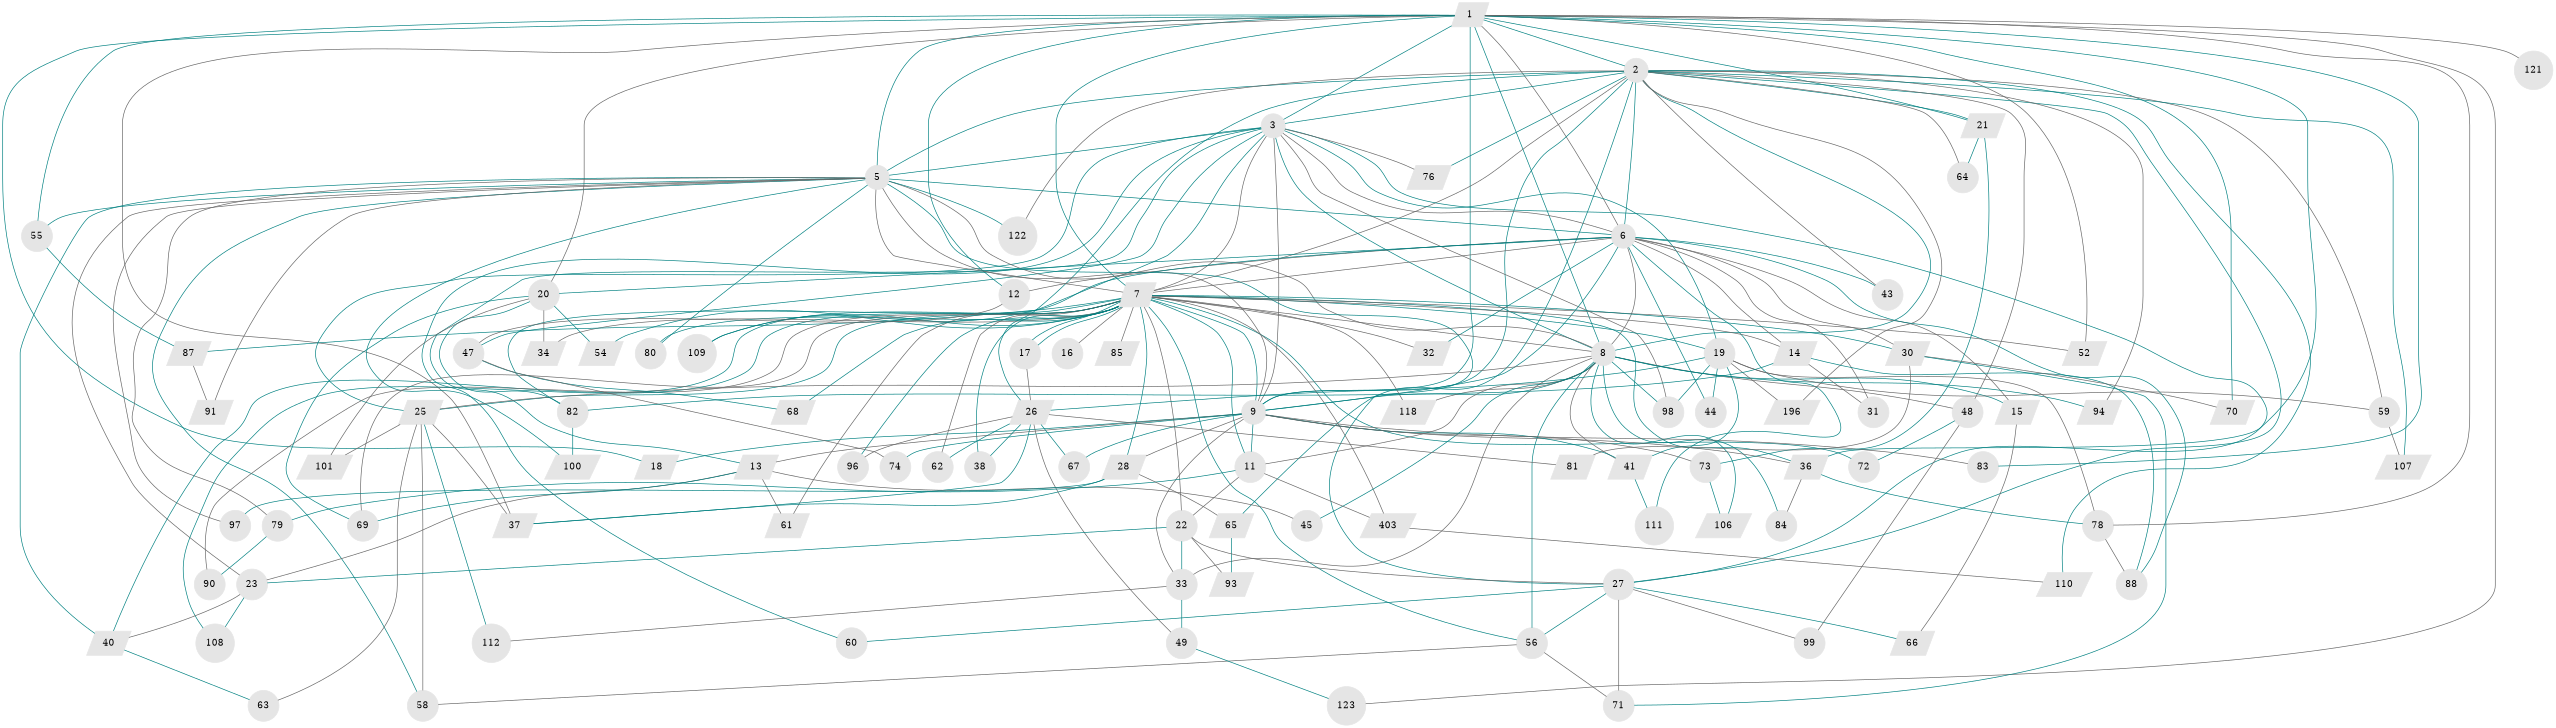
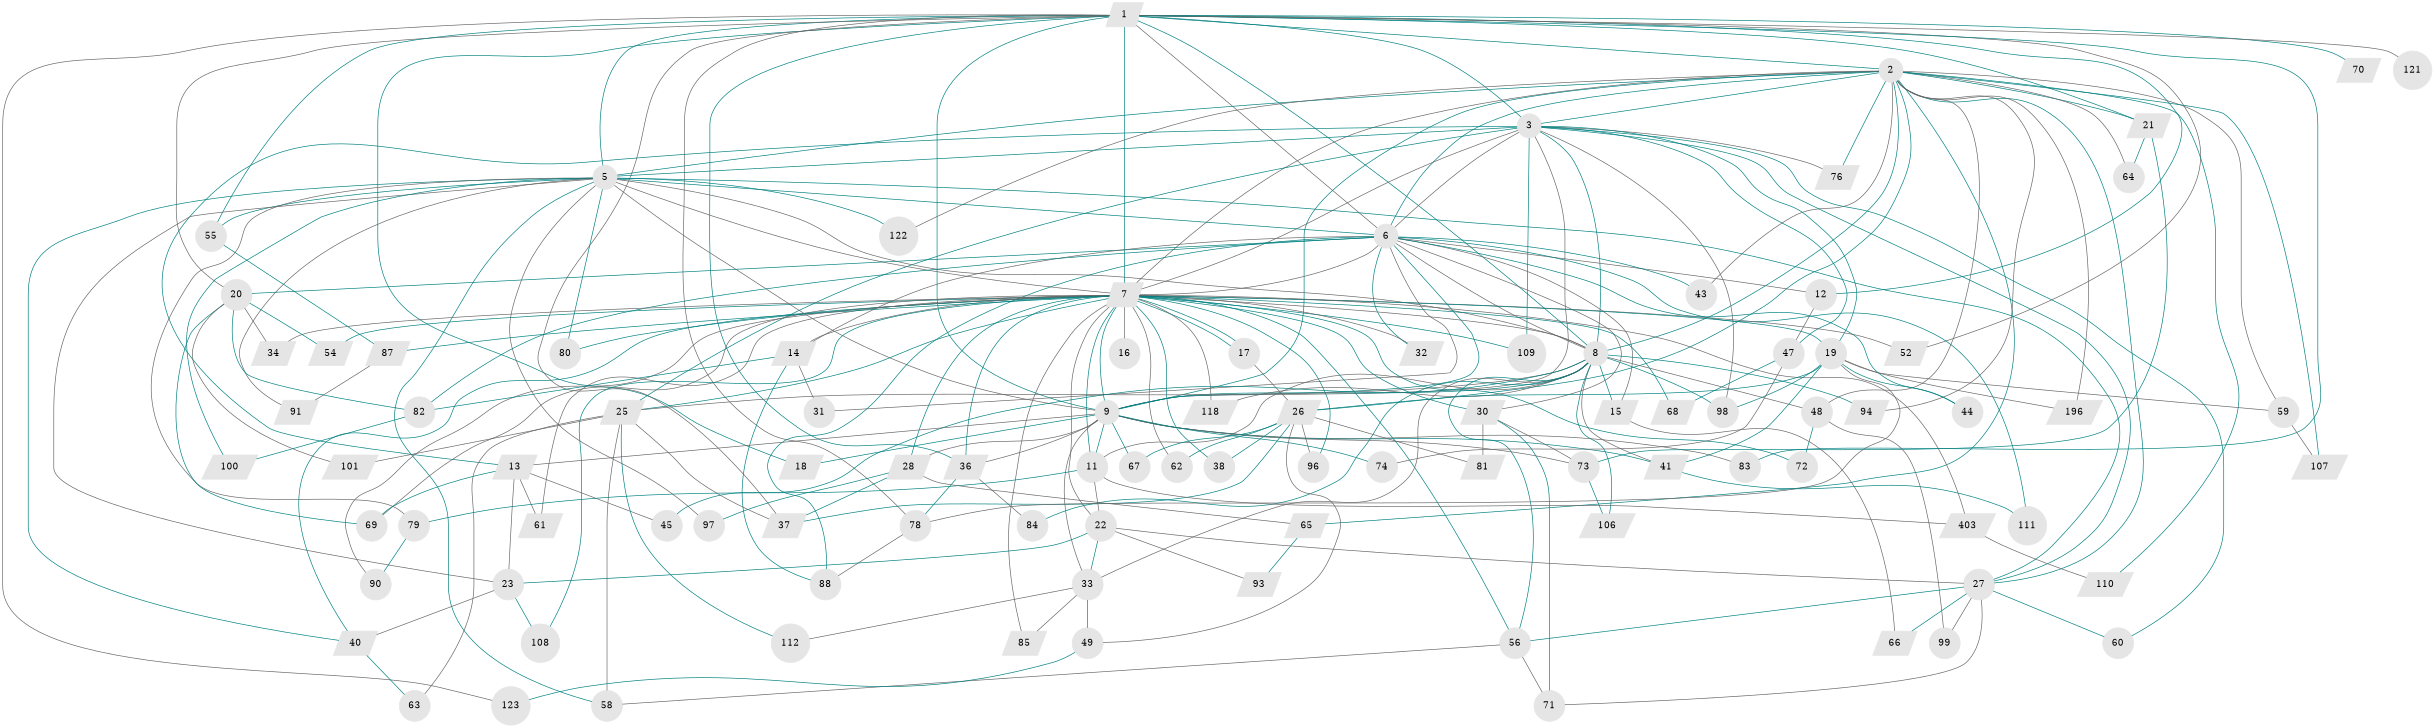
(2071, 378) -> (1535, 439)
none -> (1057, 613)
